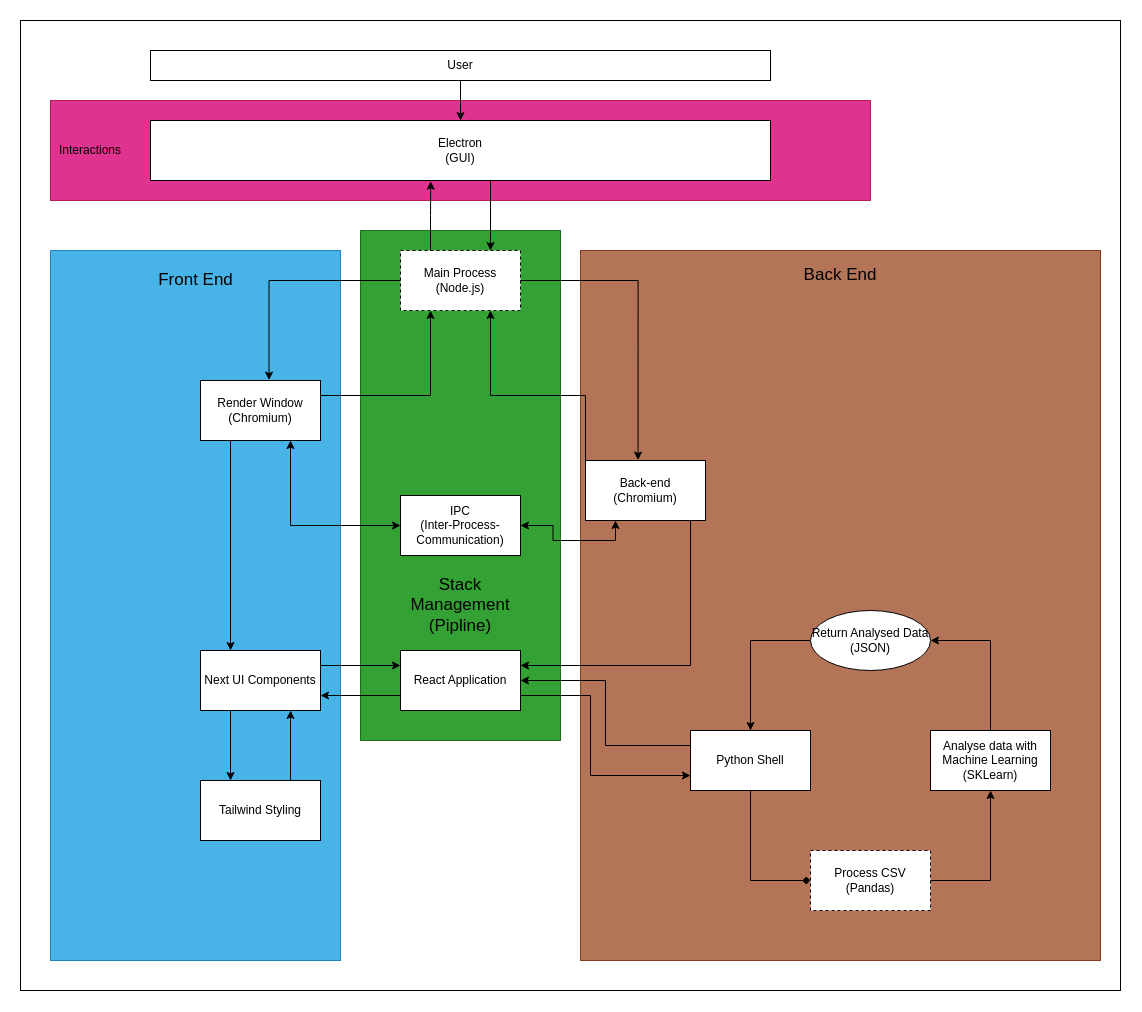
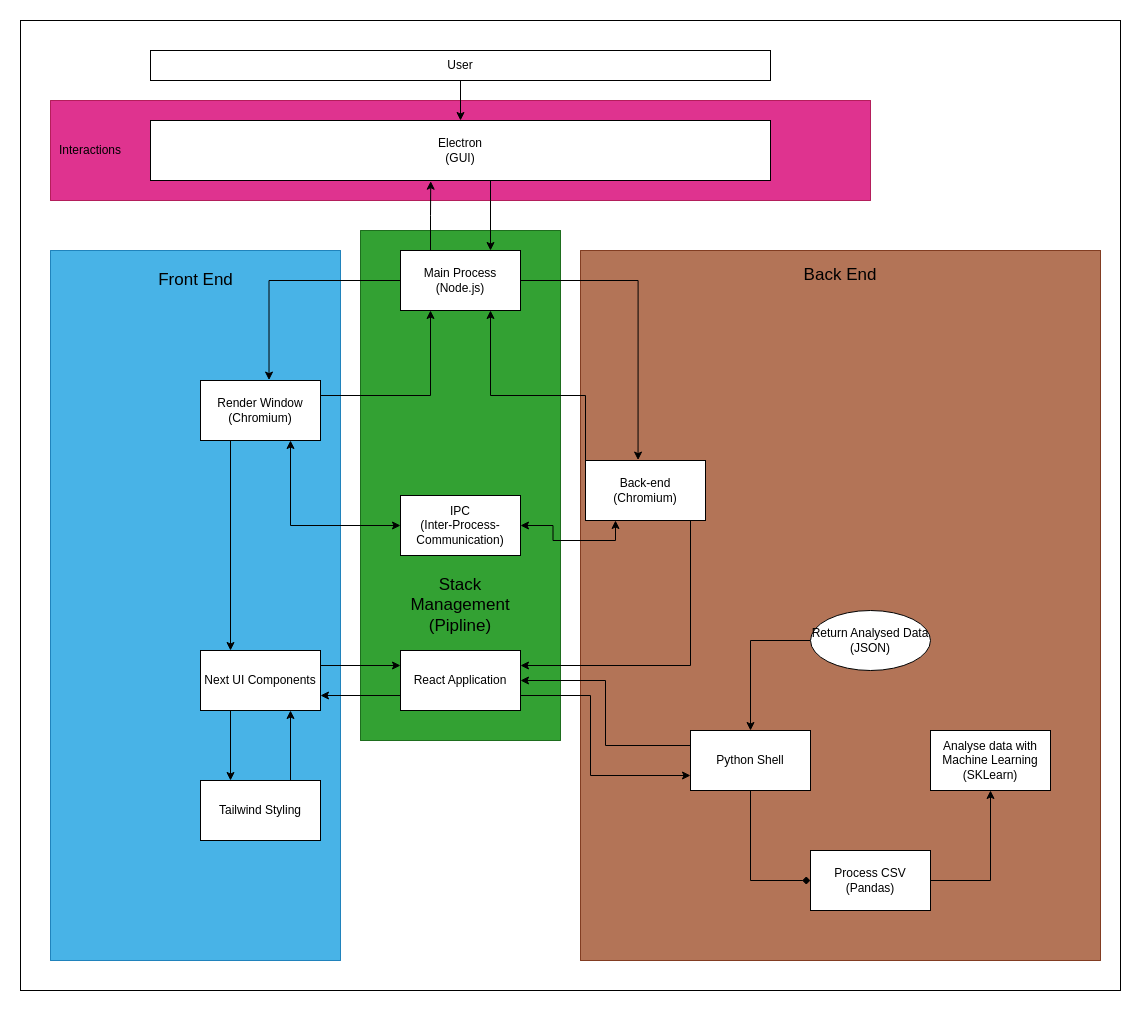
(461, 281) -> (461, 281)
(991, 660) -> none
(871, 881) -> (871, 881)
